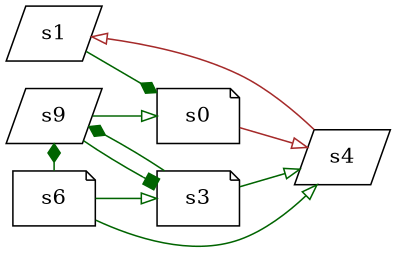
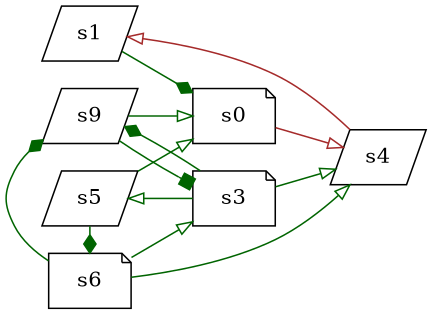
none -> (90, 198)
